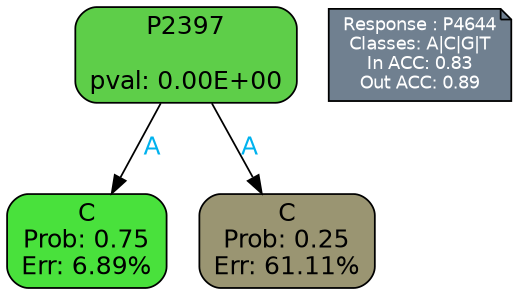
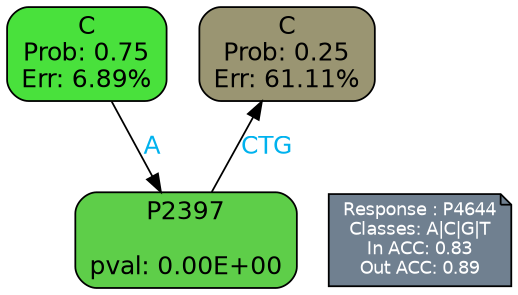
(141, 140) -> (132, 139)
(250, 148) -> (267, 147)
